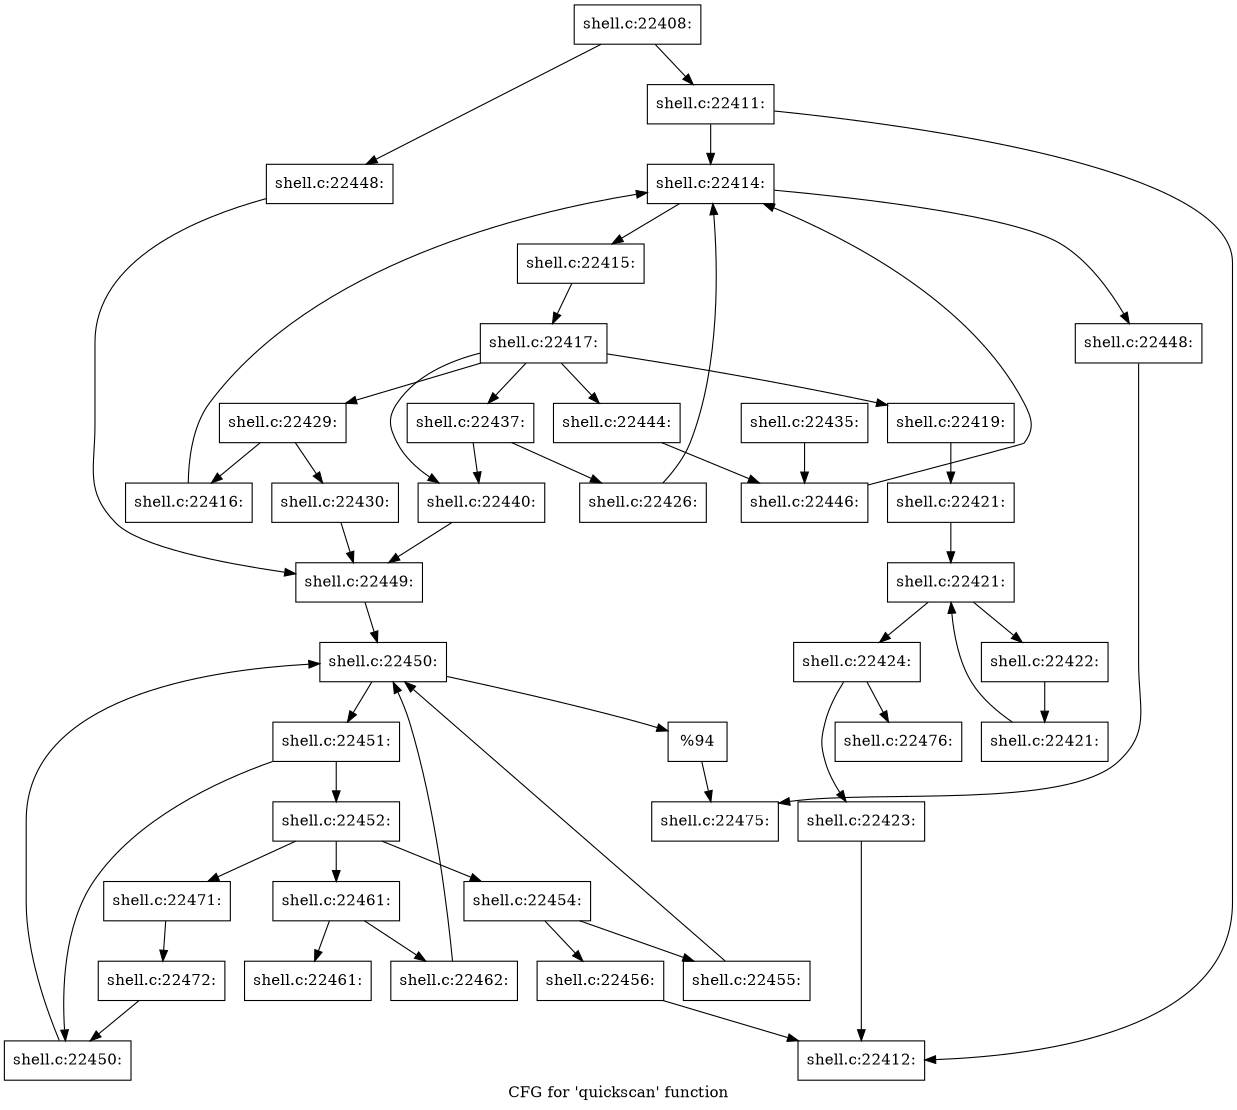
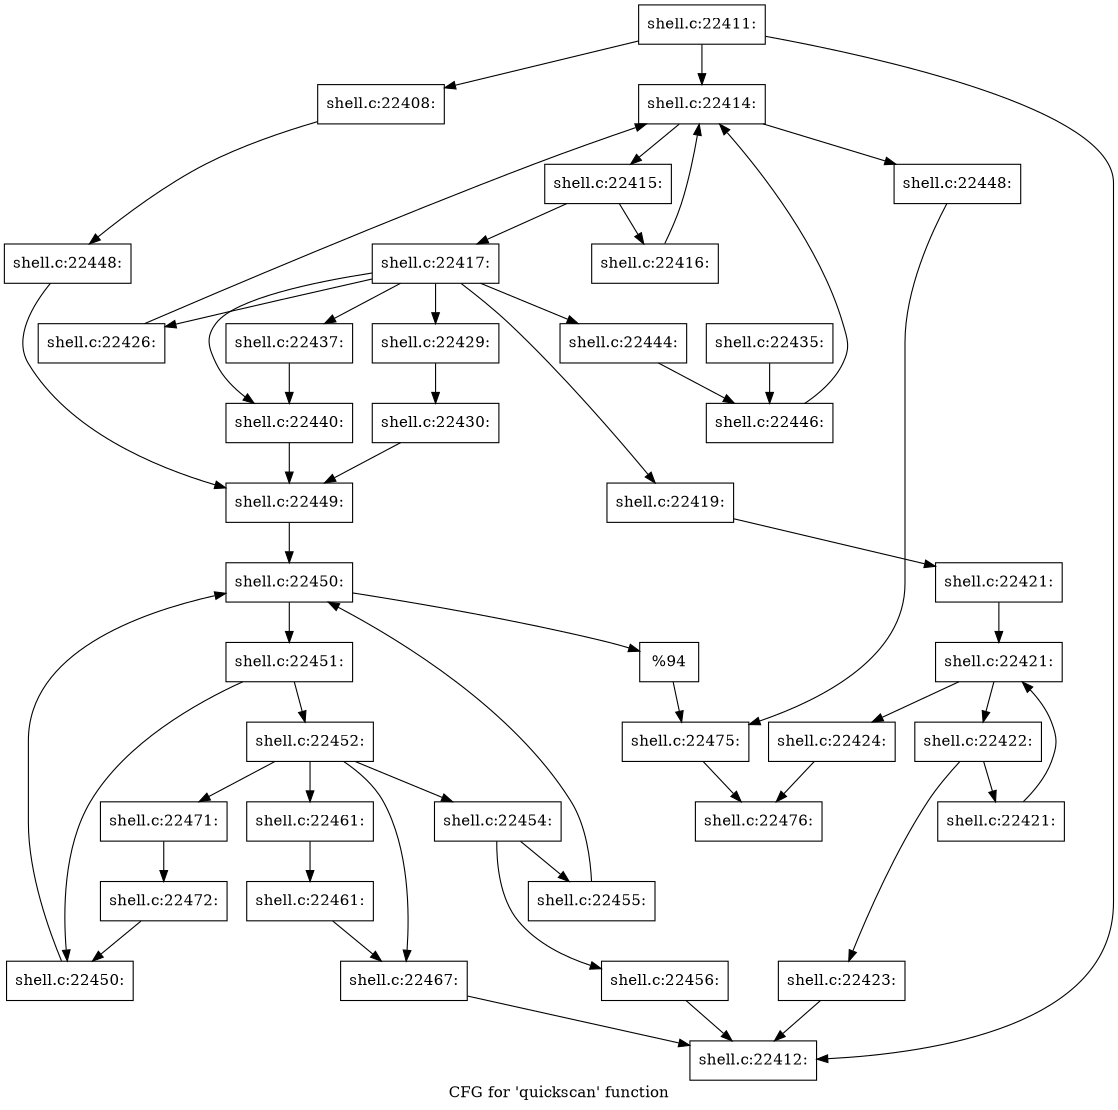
(670, 60) -> (547, 63)
(240, 459) -> (629, 219)
(552, 461) -> (274, 301)
(822, 737) -> (899, 852)
none -> (718, 778)
none -> (404, 981)
(454, 981) -> none
